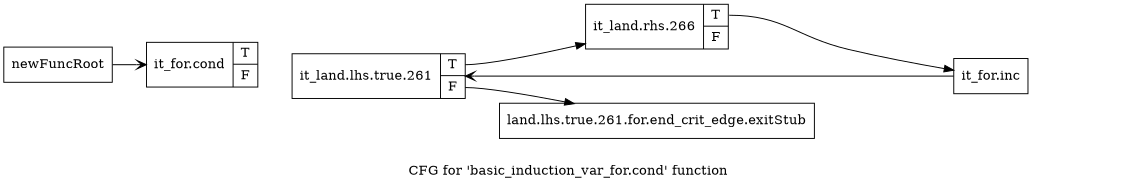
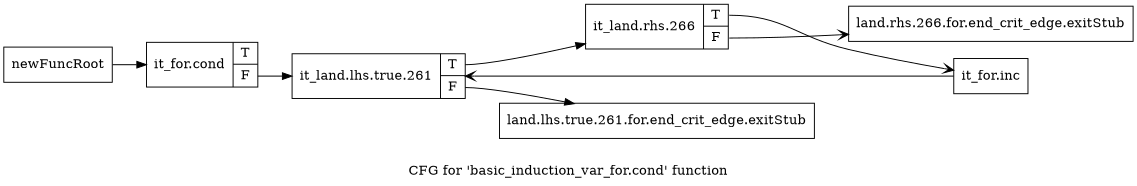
none -> (991, 24)
(835, 46) -> (835, 46)
(125, 65) -> (125, 65)
none -> (270, 76)
